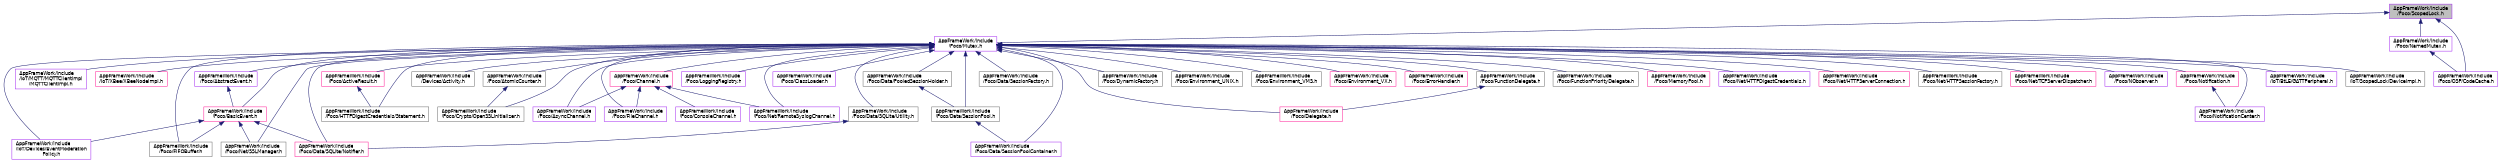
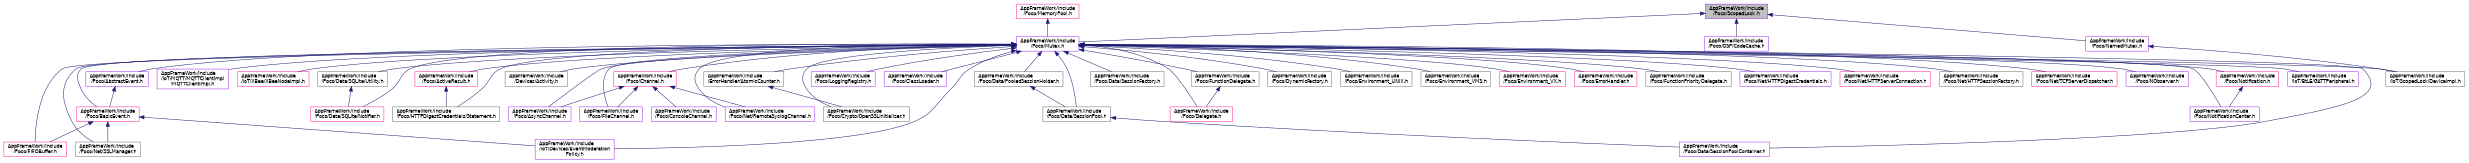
(1330, 50) -> (1048, 30)
(2445, 63) -> (2275, 56)
(514, 79) -> (744, 79)
(286, 133) -> none
(181, 149) -> (35, 149)
